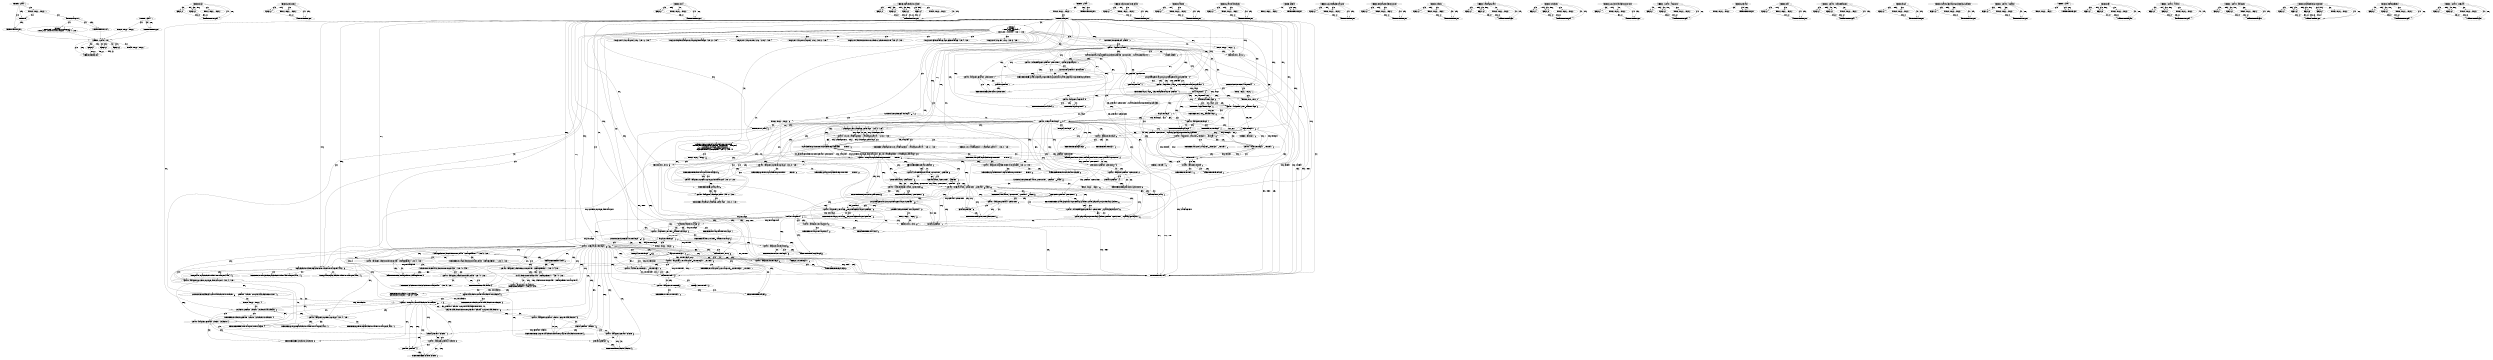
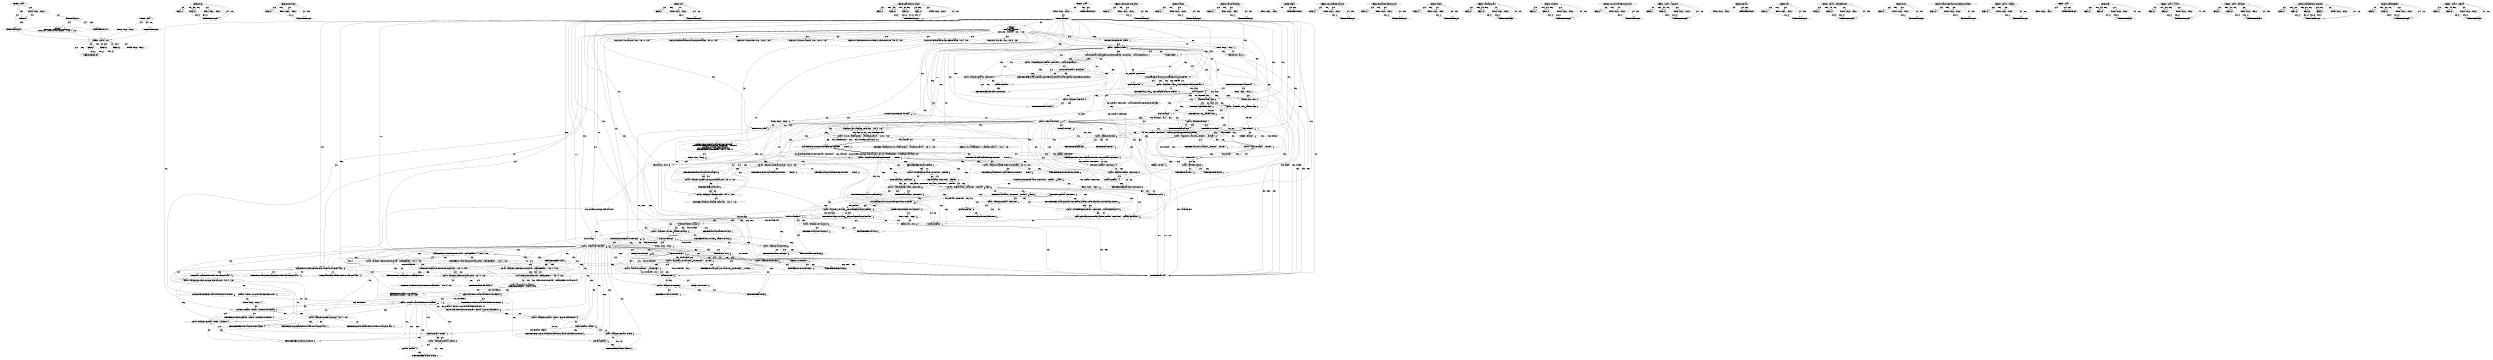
(1075, 107) -> none
(807, 124) -> (1118, 129)
none -> (801, 268)
